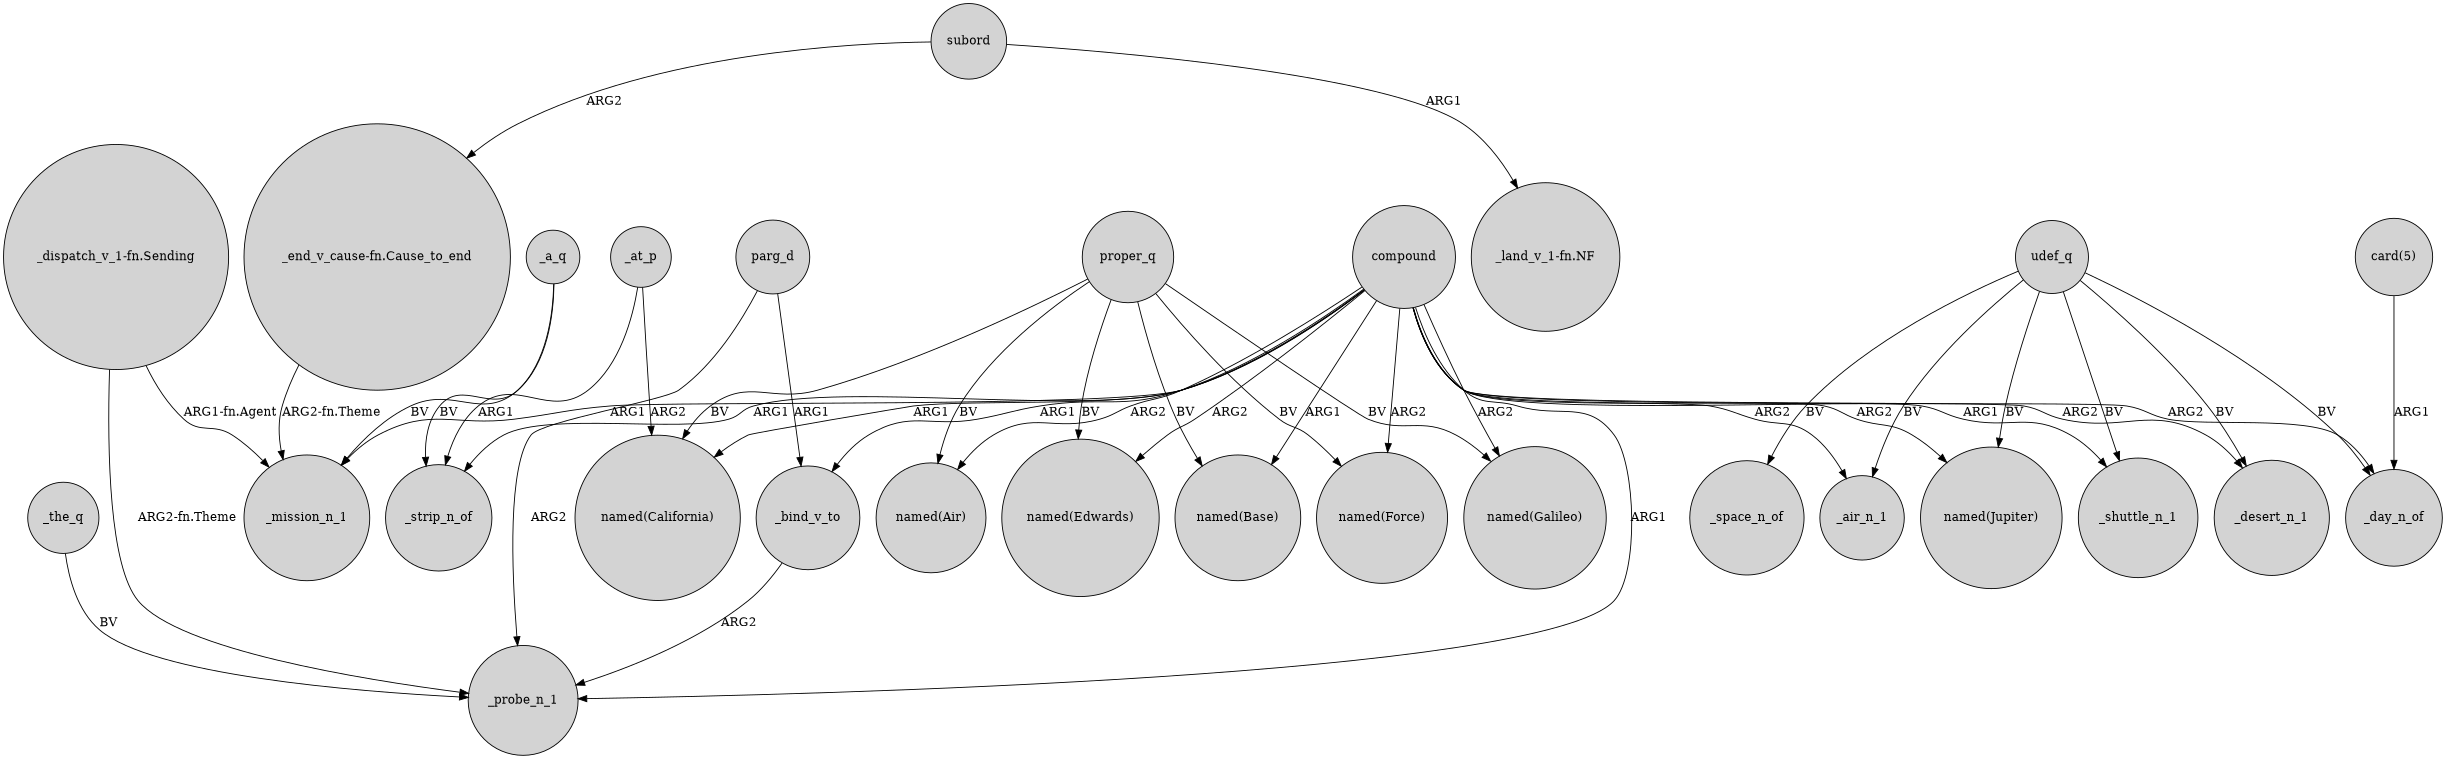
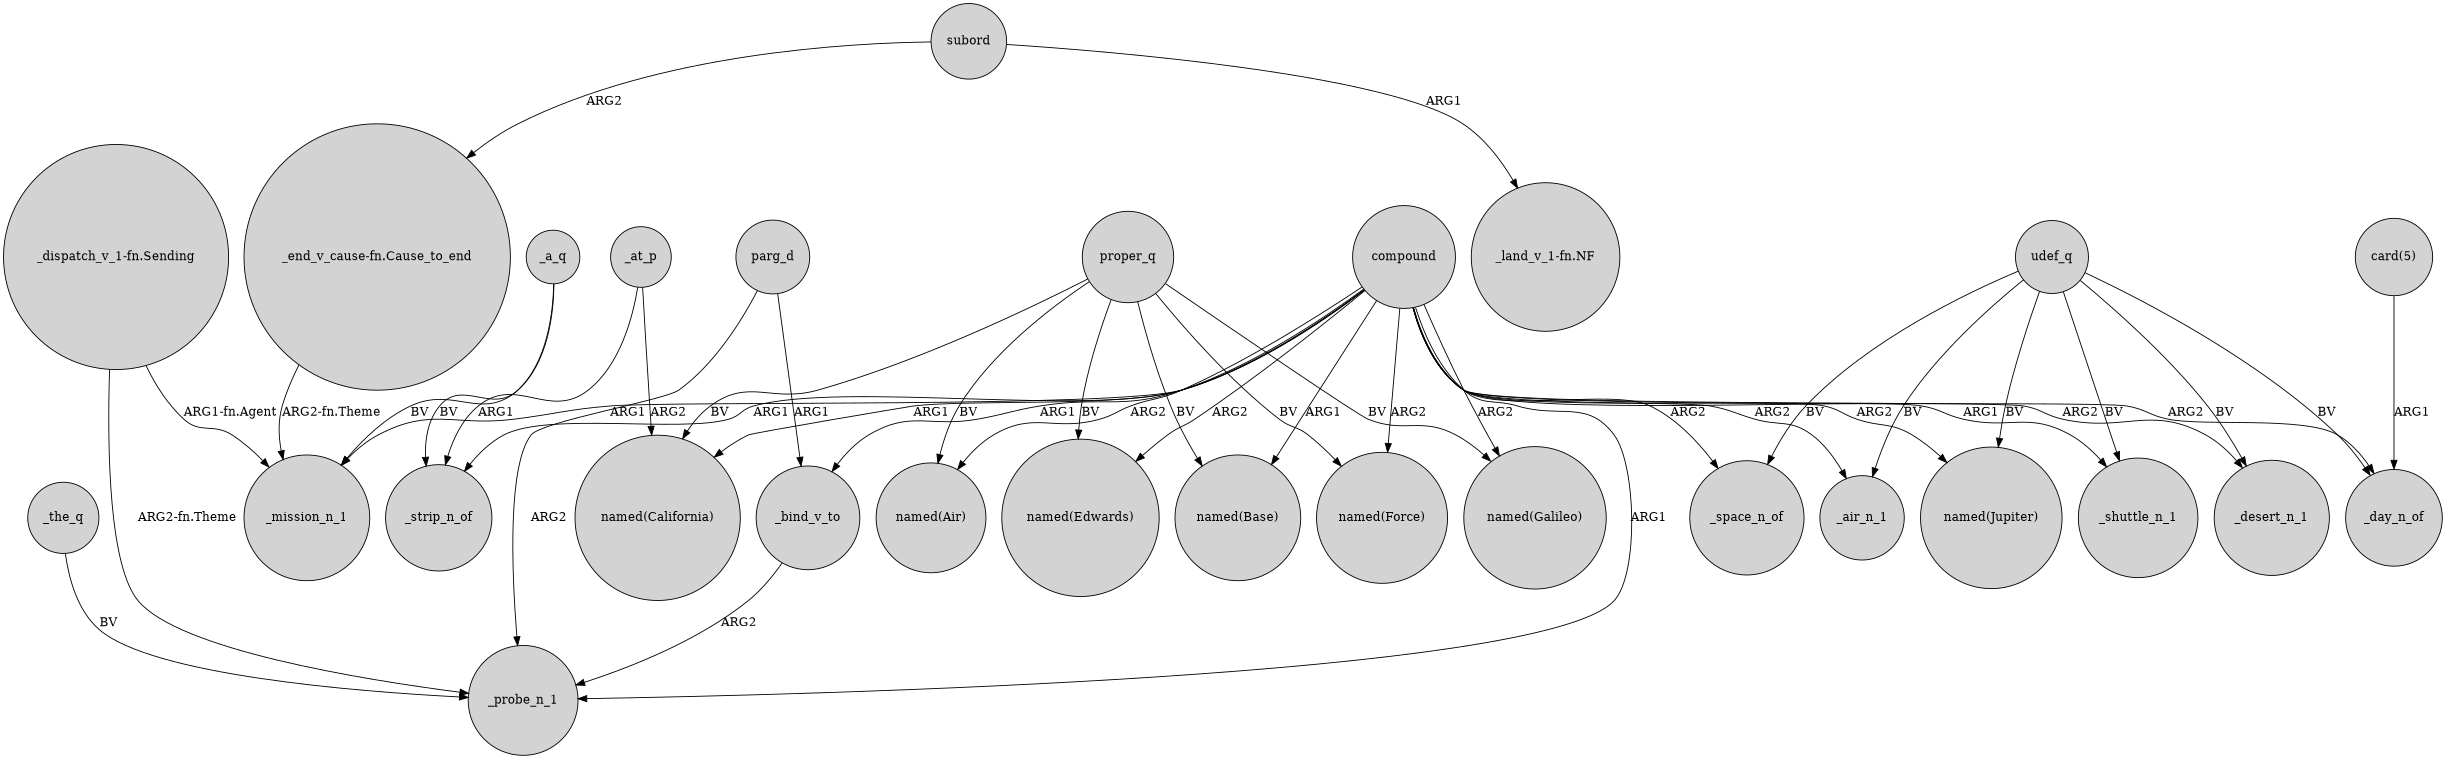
none -> (1550, 400)
